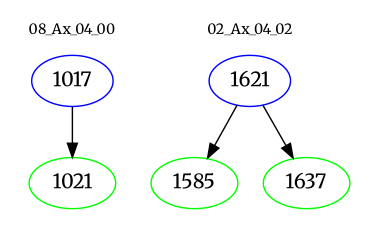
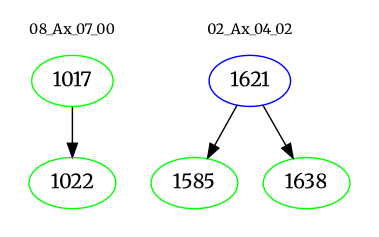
(72, 31) -> (72, 31)
(72, 81) -> (72, 81)
(72, 183) -> (72, 183)
(307, 183) -> (307, 183)
